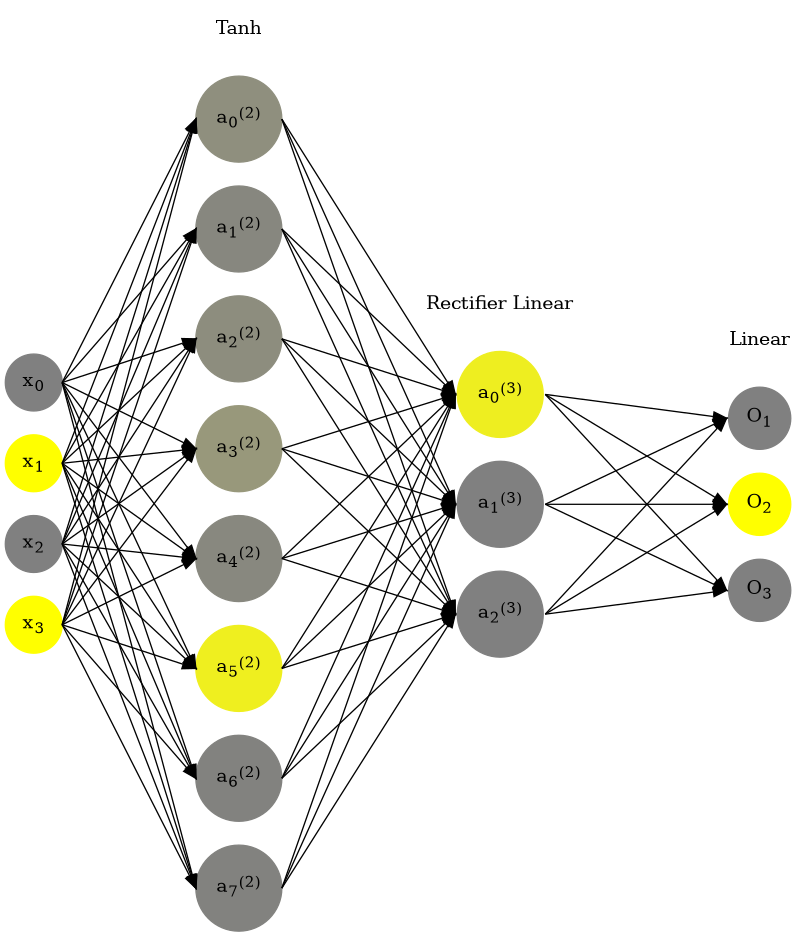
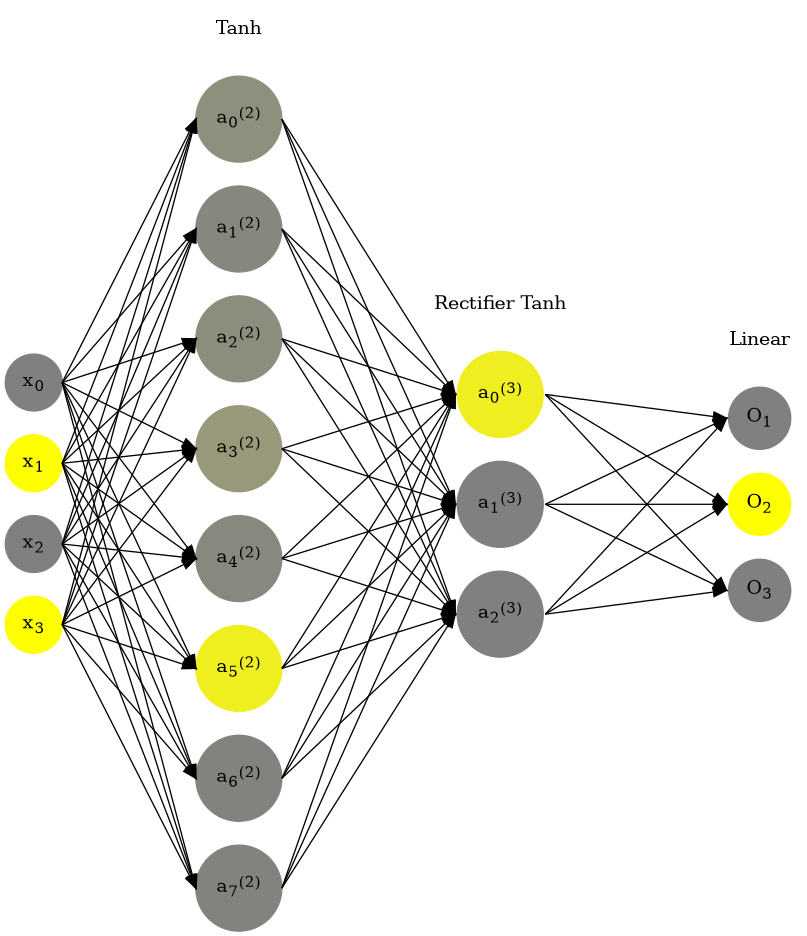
(500, 304) -> (500, 304)
